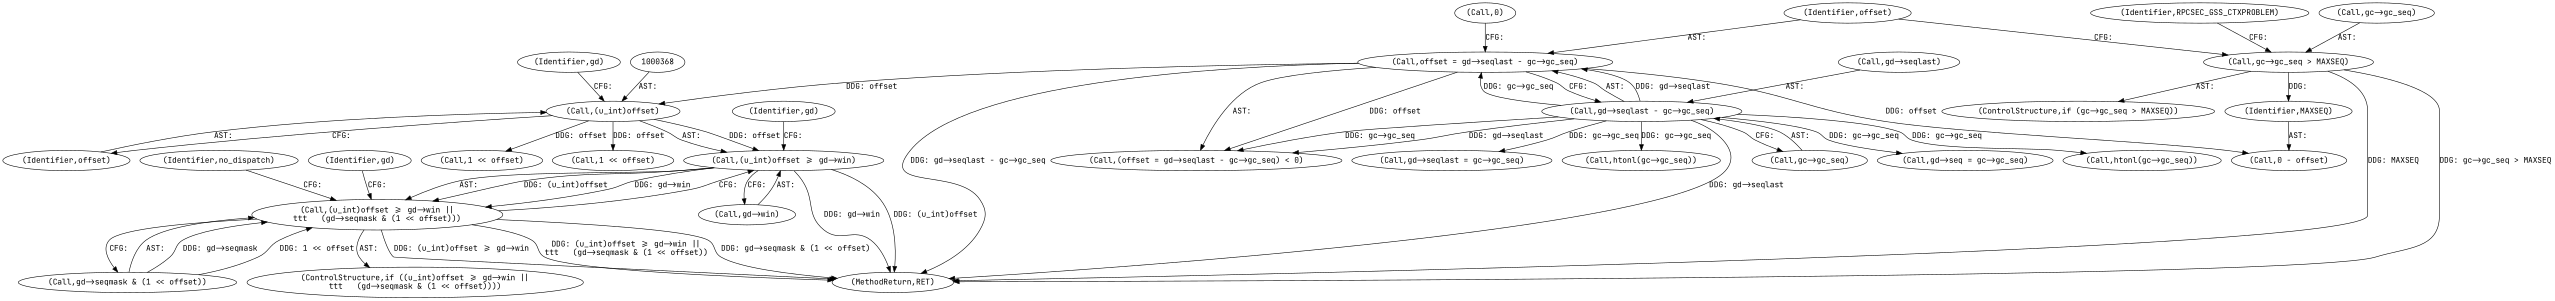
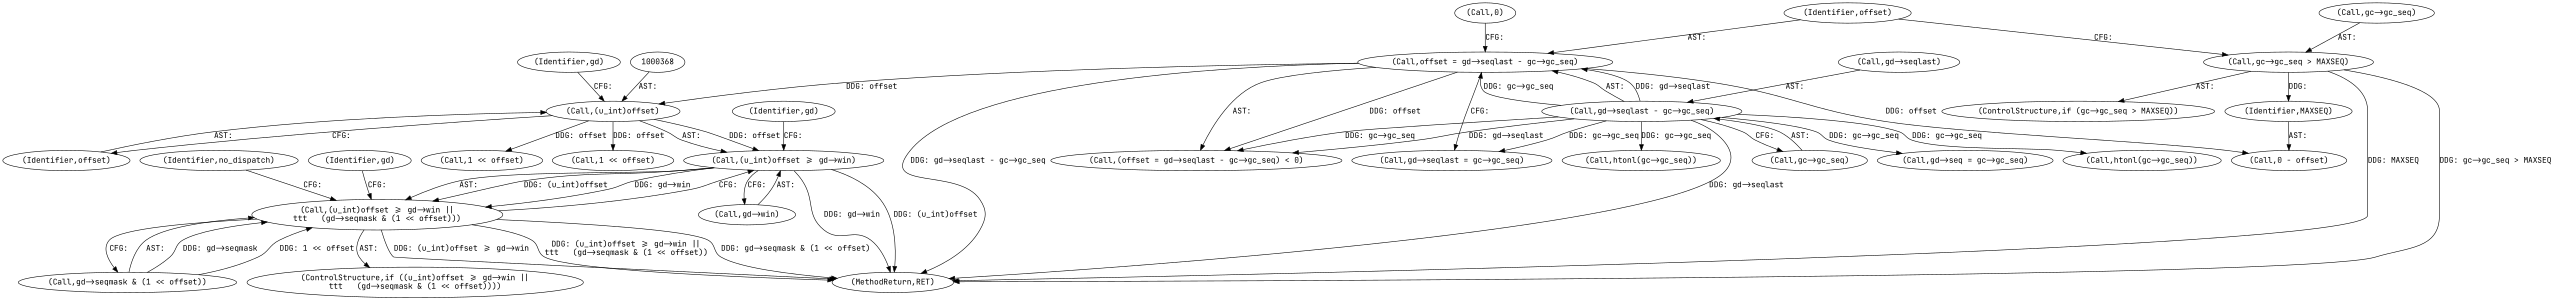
(2200, 13) -> none
(1561, 86) -> (1468, 108)
